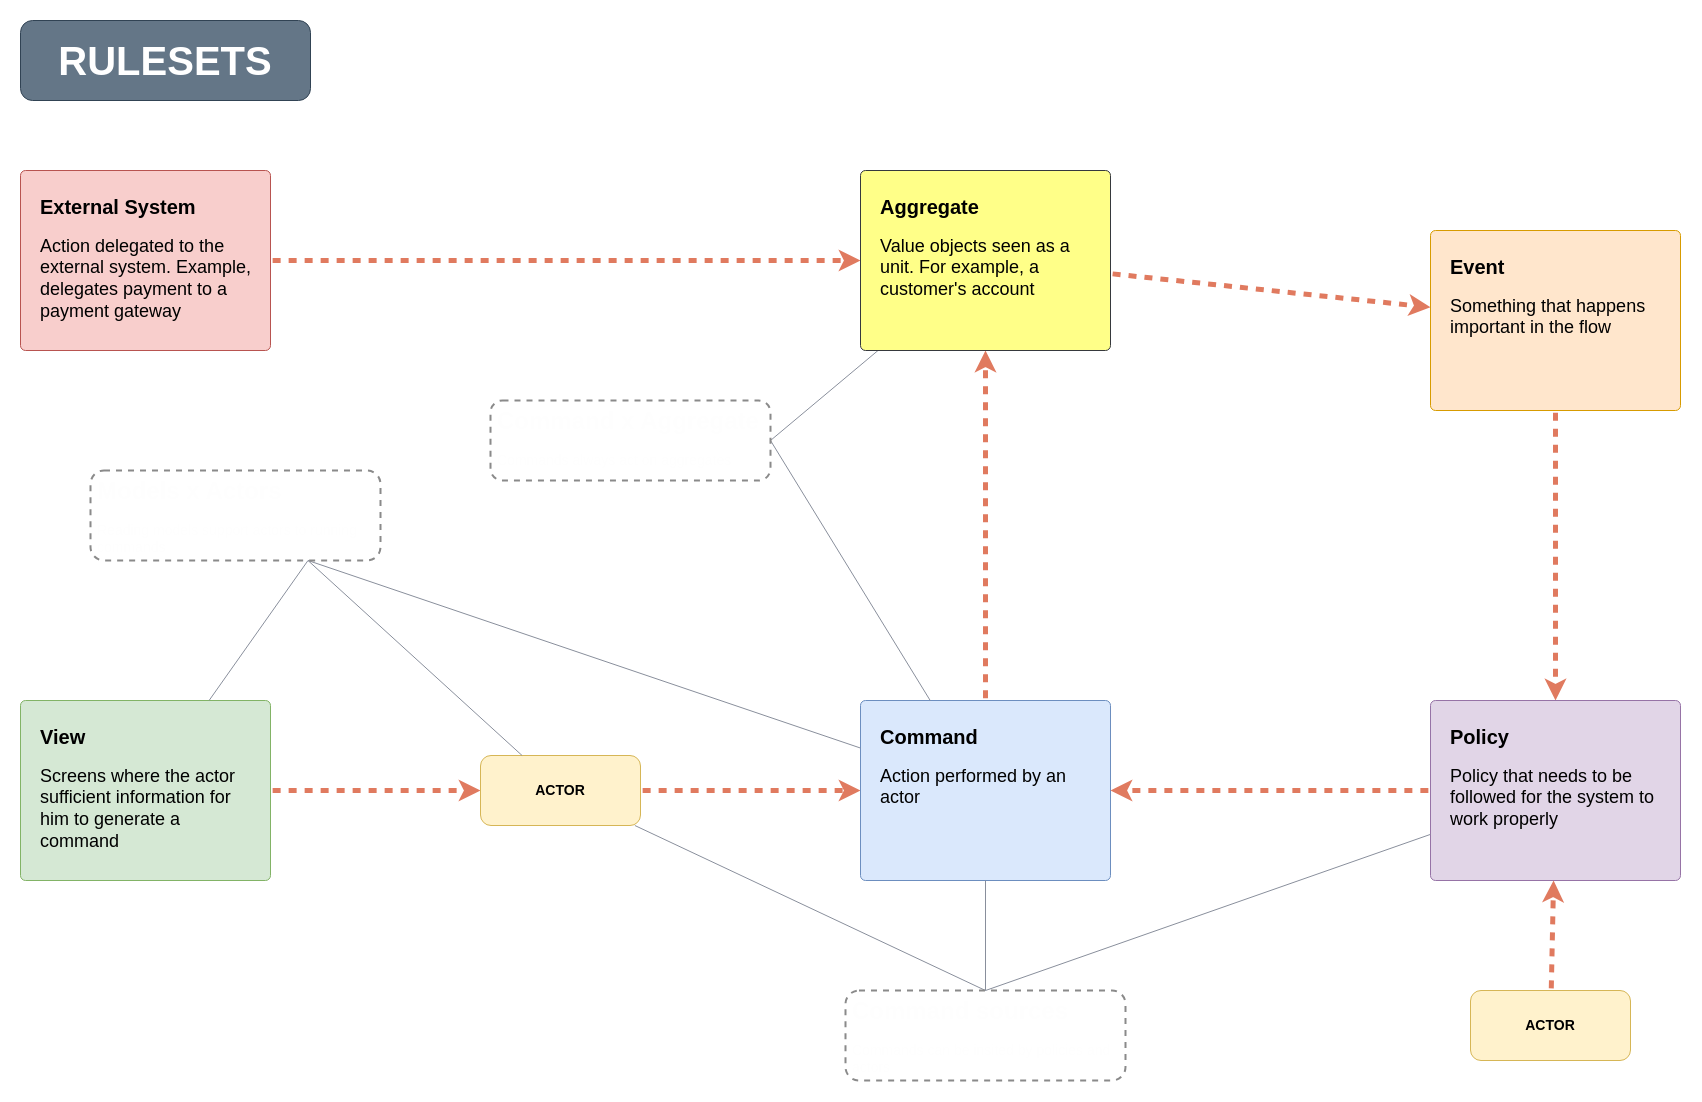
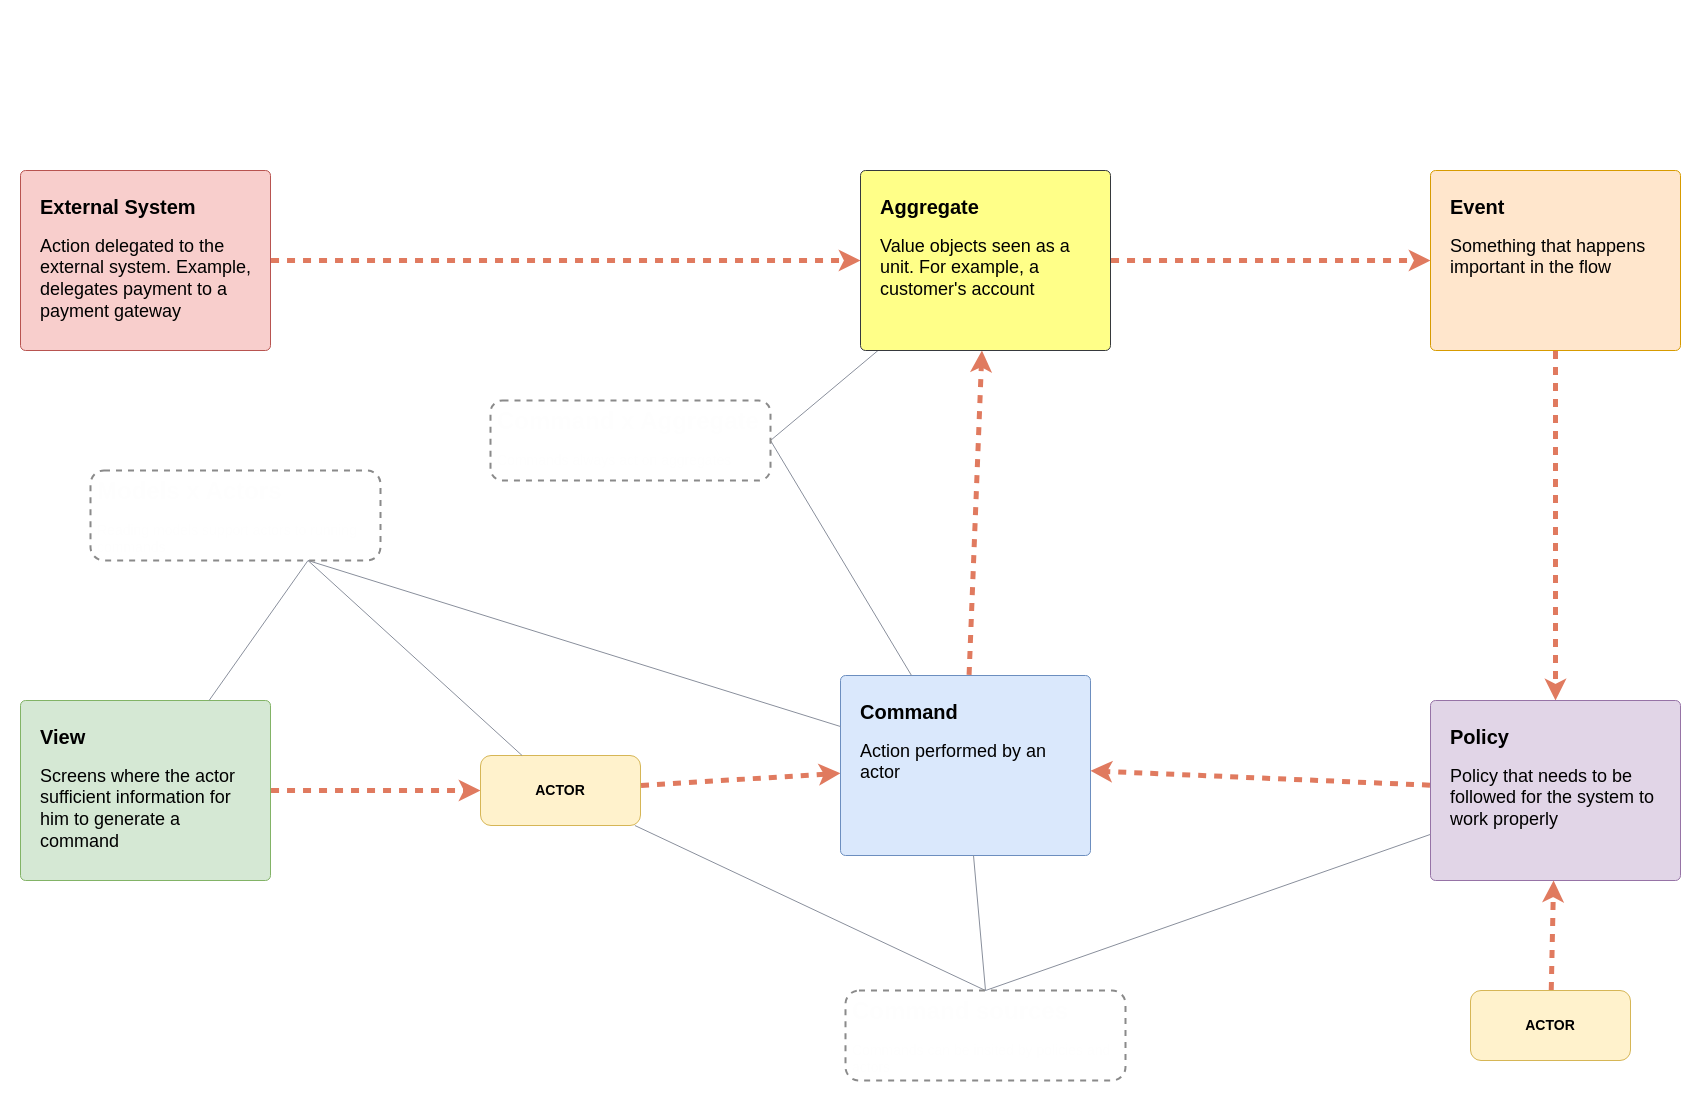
(166, 61) -> none
(1556, 321) -> (1556, 261)
(986, 791) -> (966, 766)
